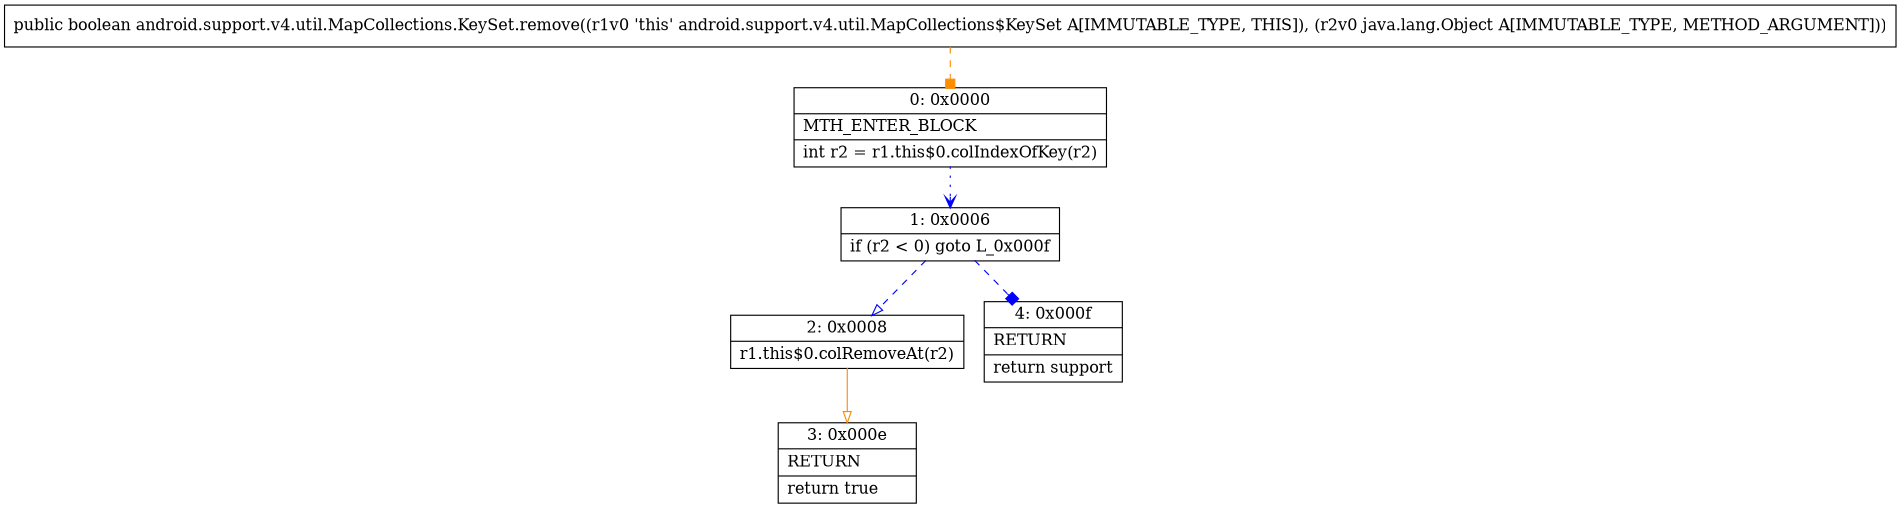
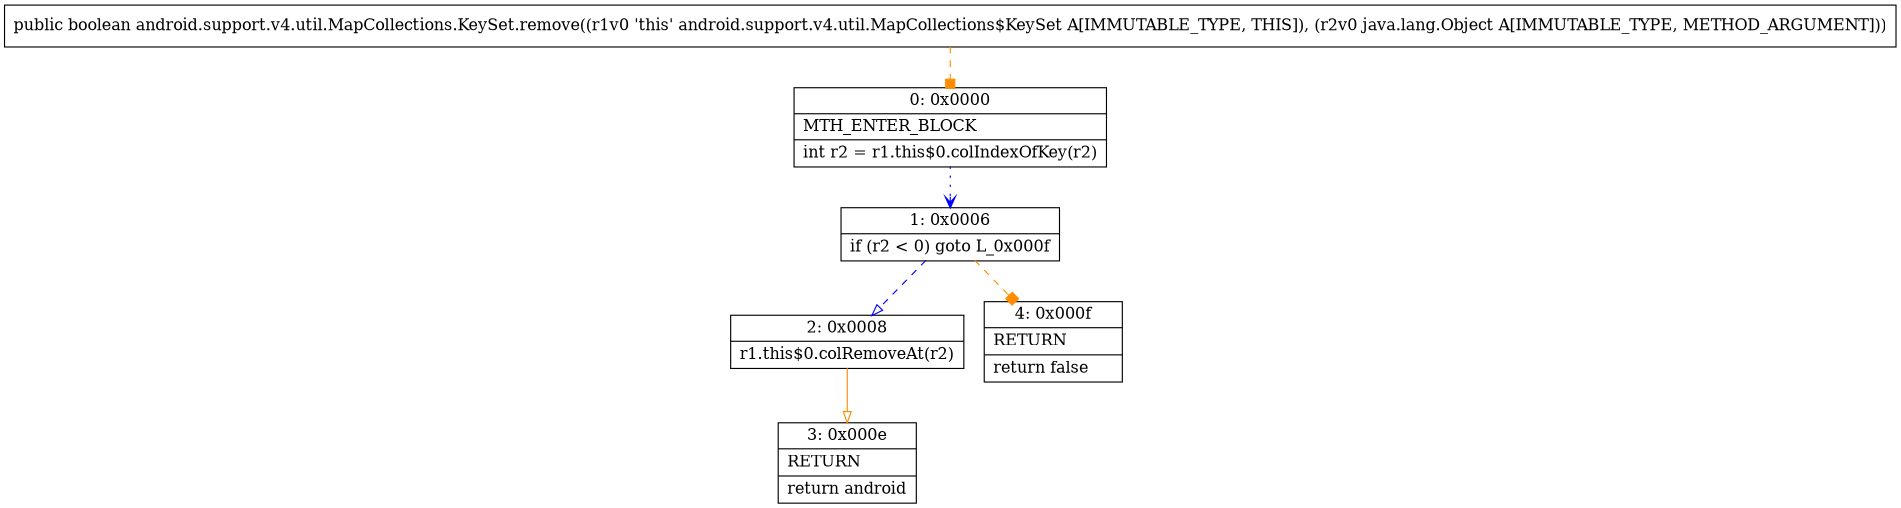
(991, 277) -> (991, 277)
(1053, 368) -> (1041, 368)
(833, 489) -> (847, 489)
